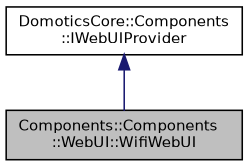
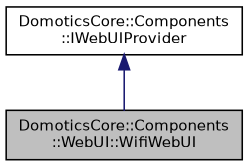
(124, 135) -> (124, 135)
